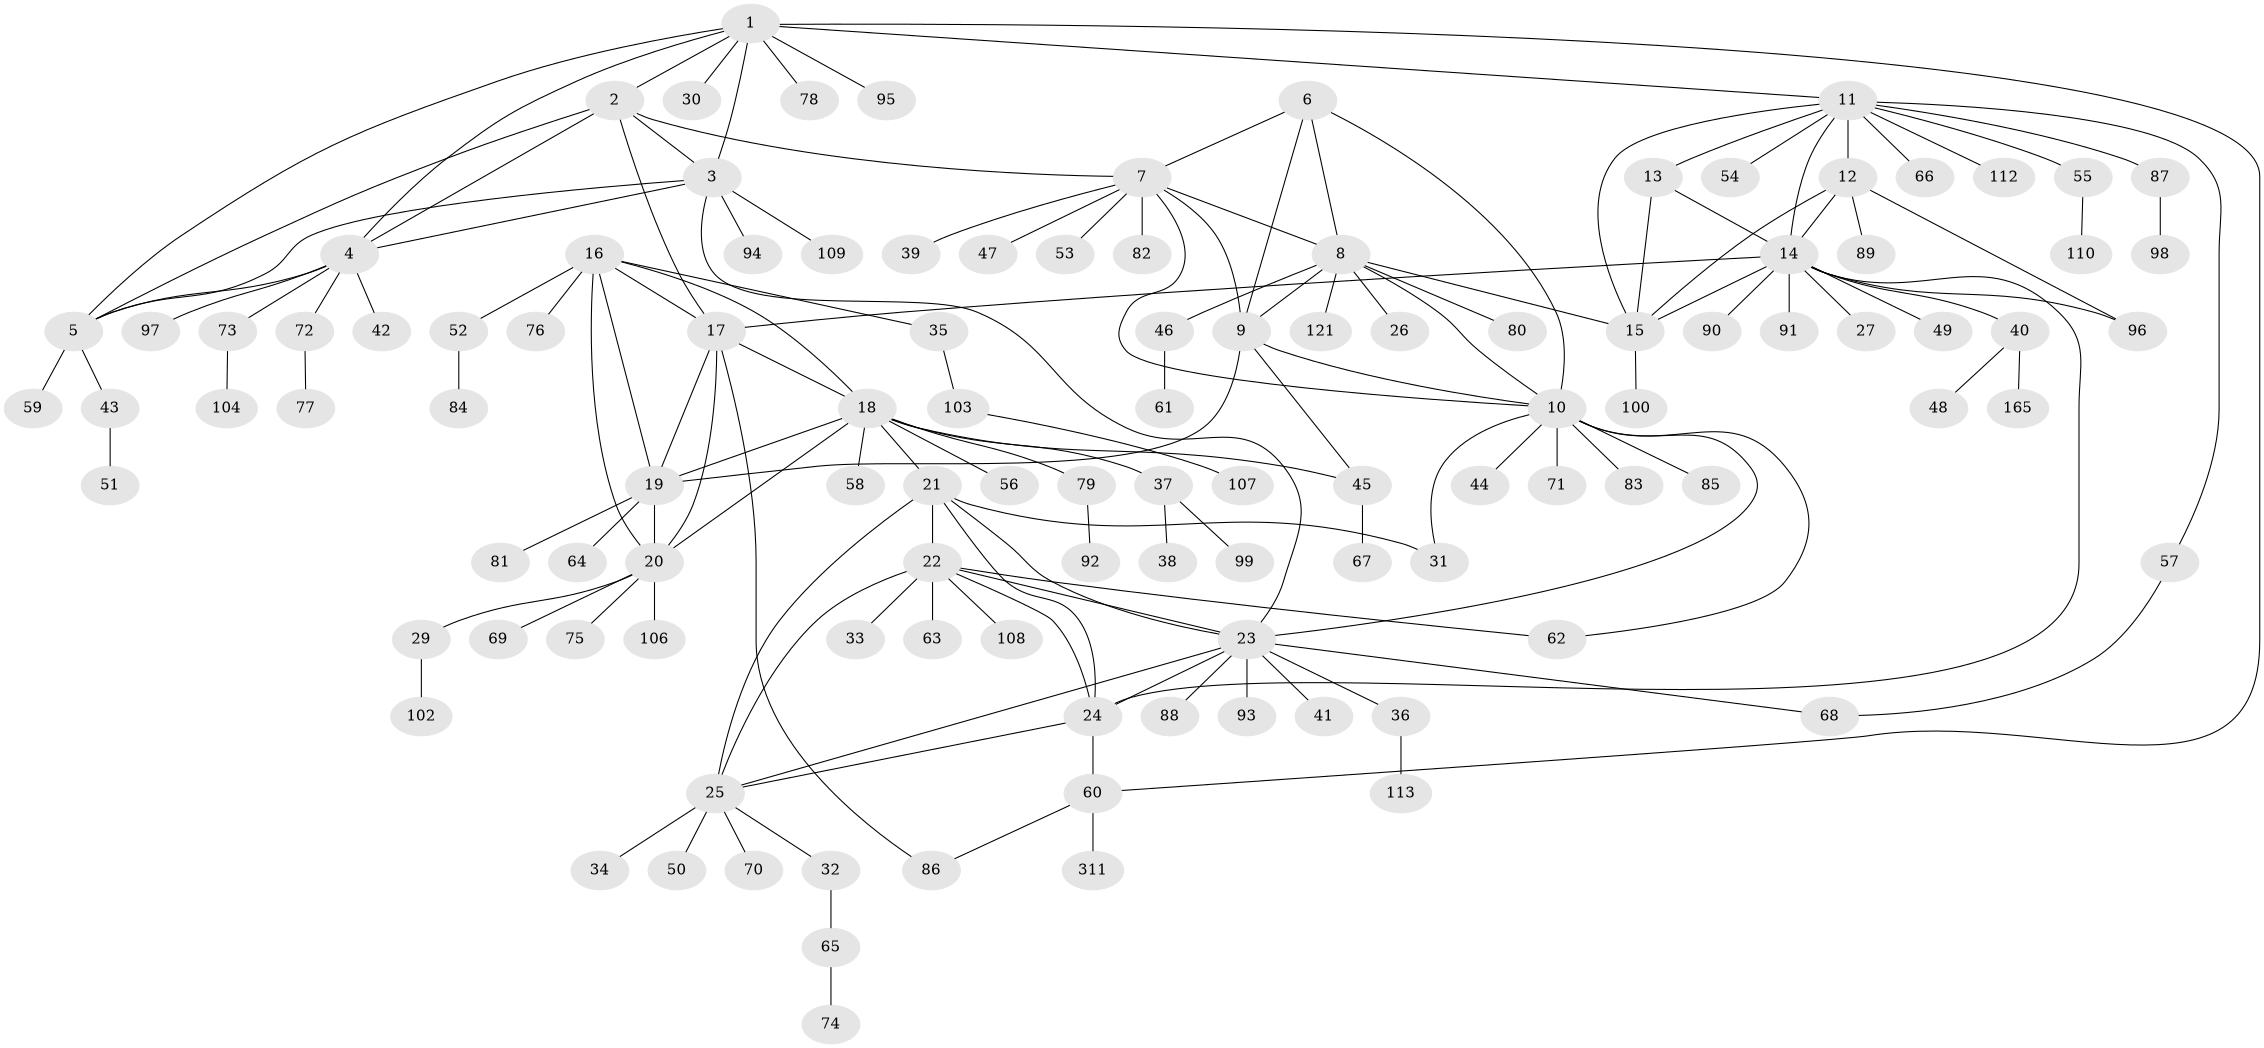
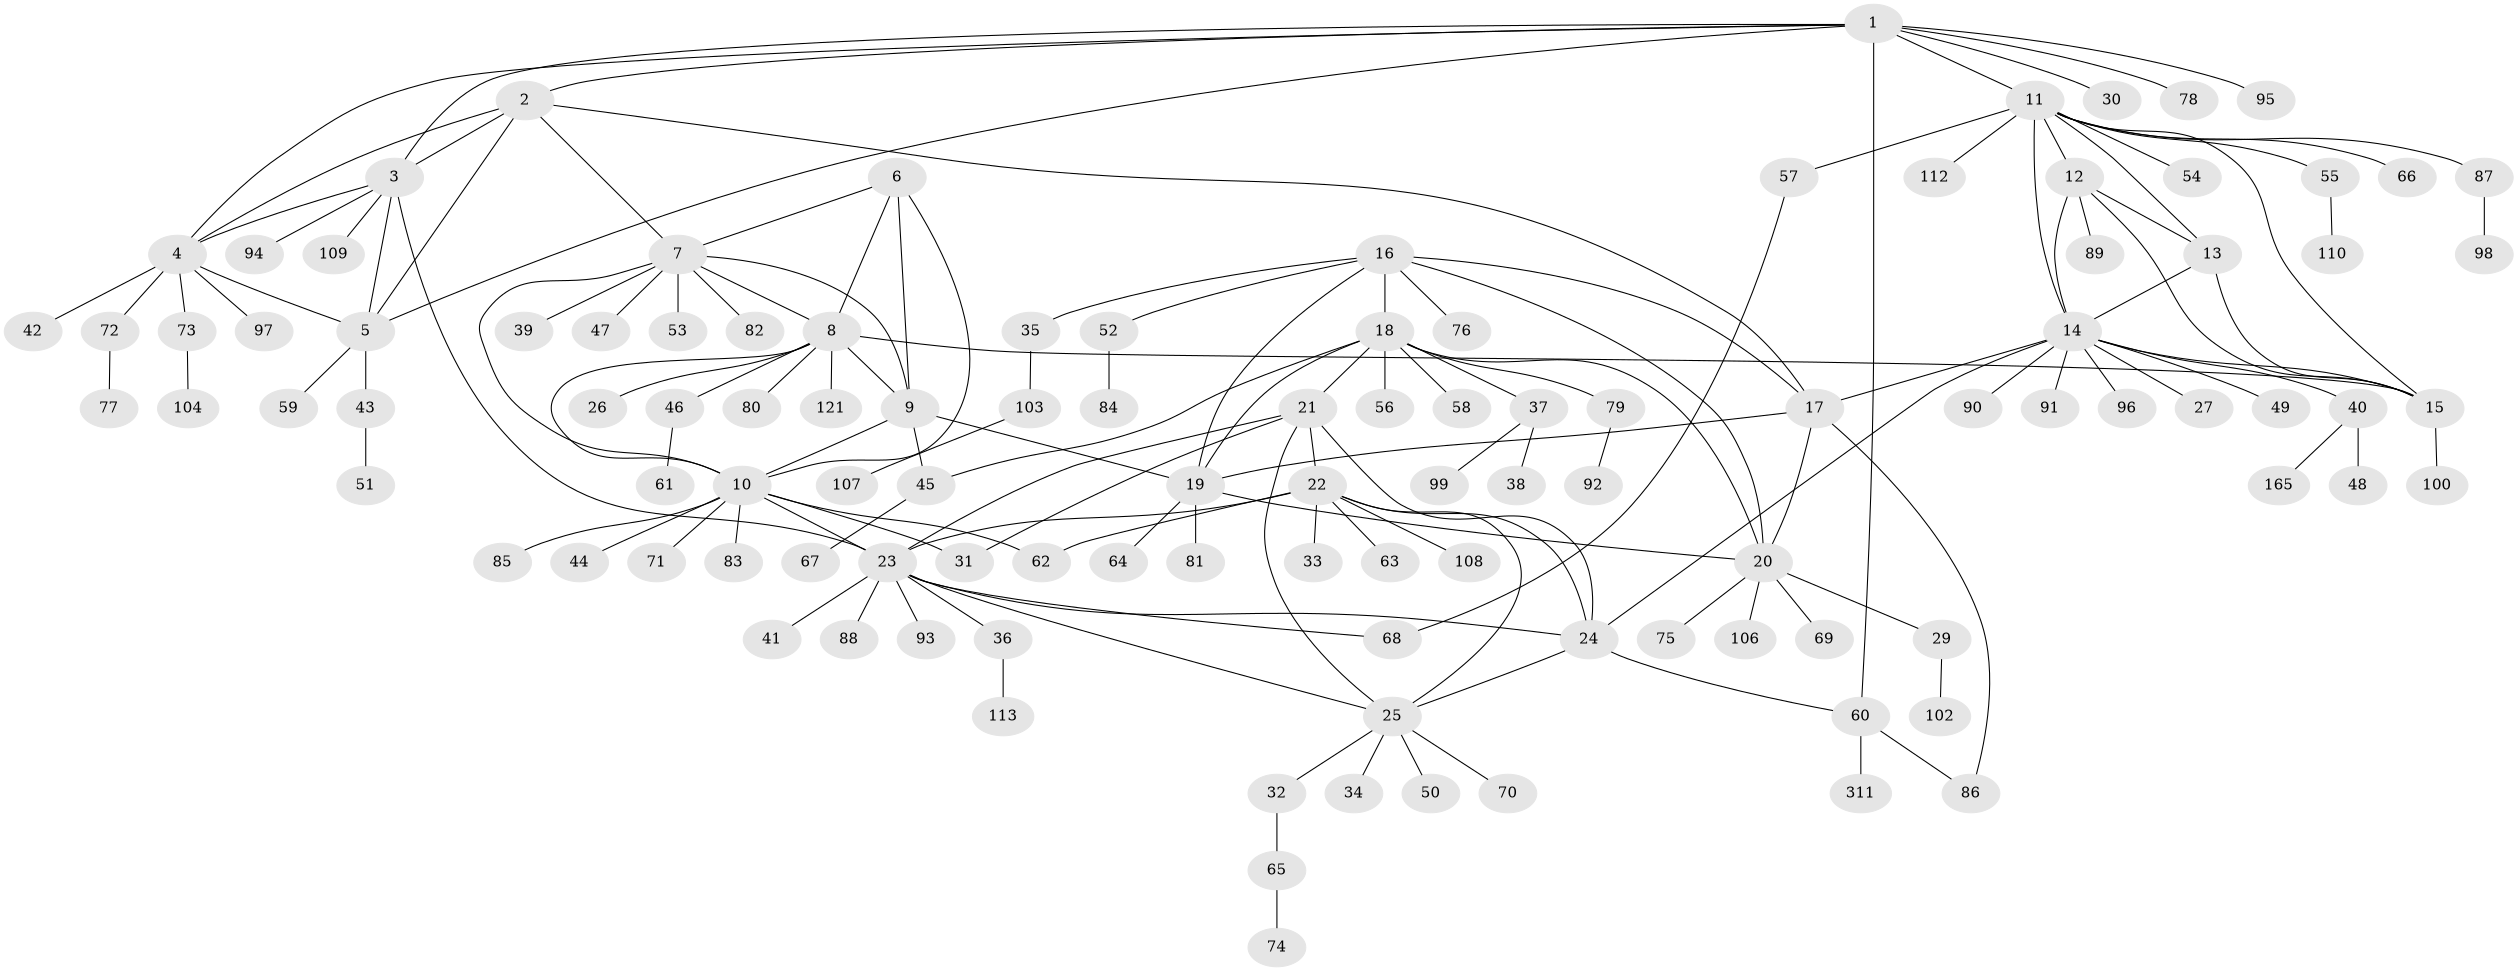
(1993, 255) -> (2144, 216)
(792, 370) -> none
